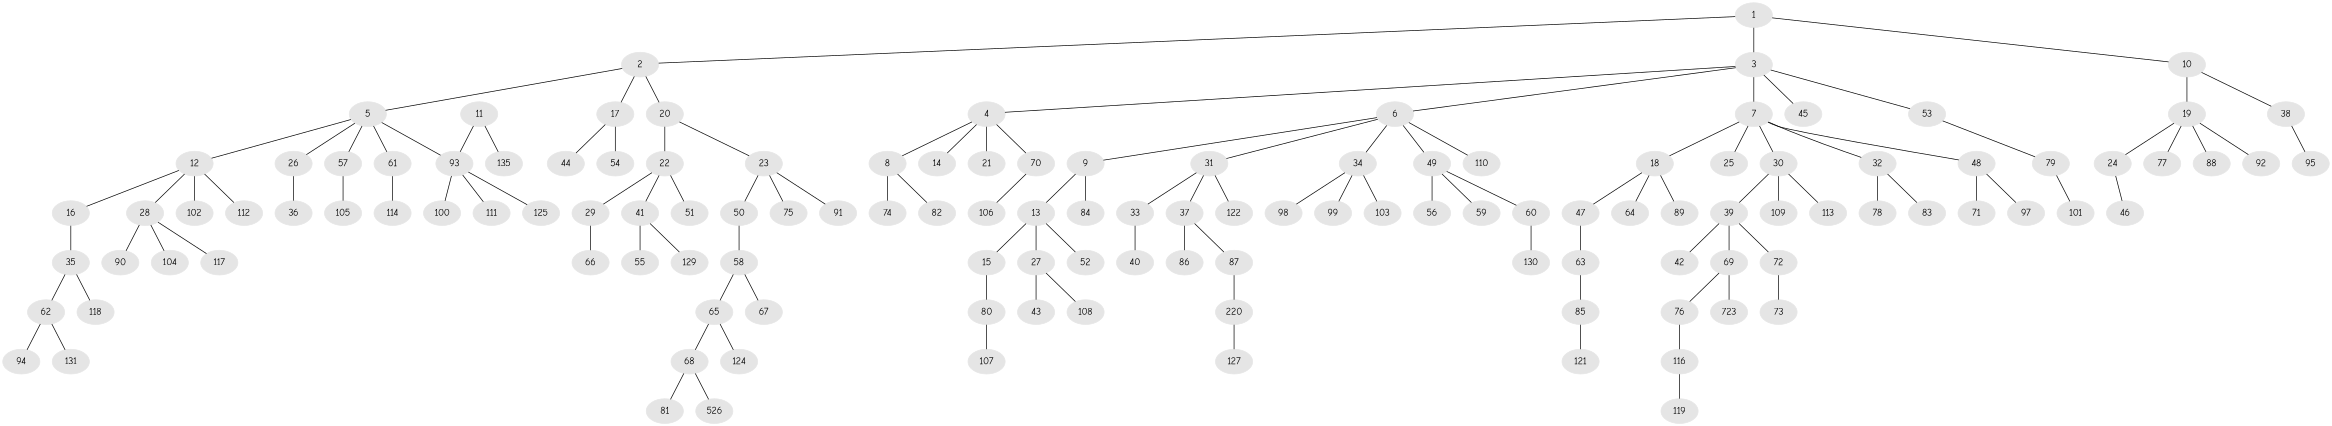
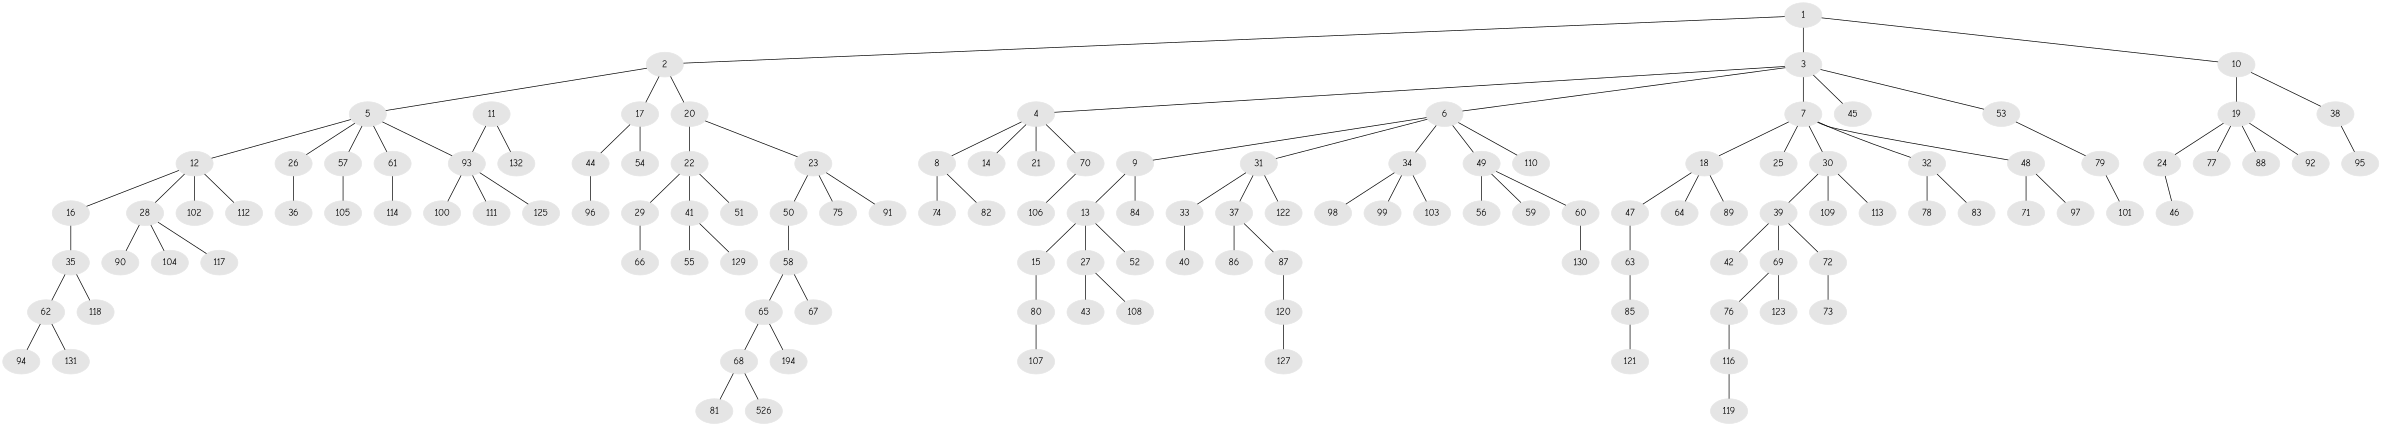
(504, 164) -> (516, 164)
none -> (591, 213)
(1234, 312) -> (1284, 312)
(1729, 312) -> (1779, 312)
(739, 362) -> (789, 362)
